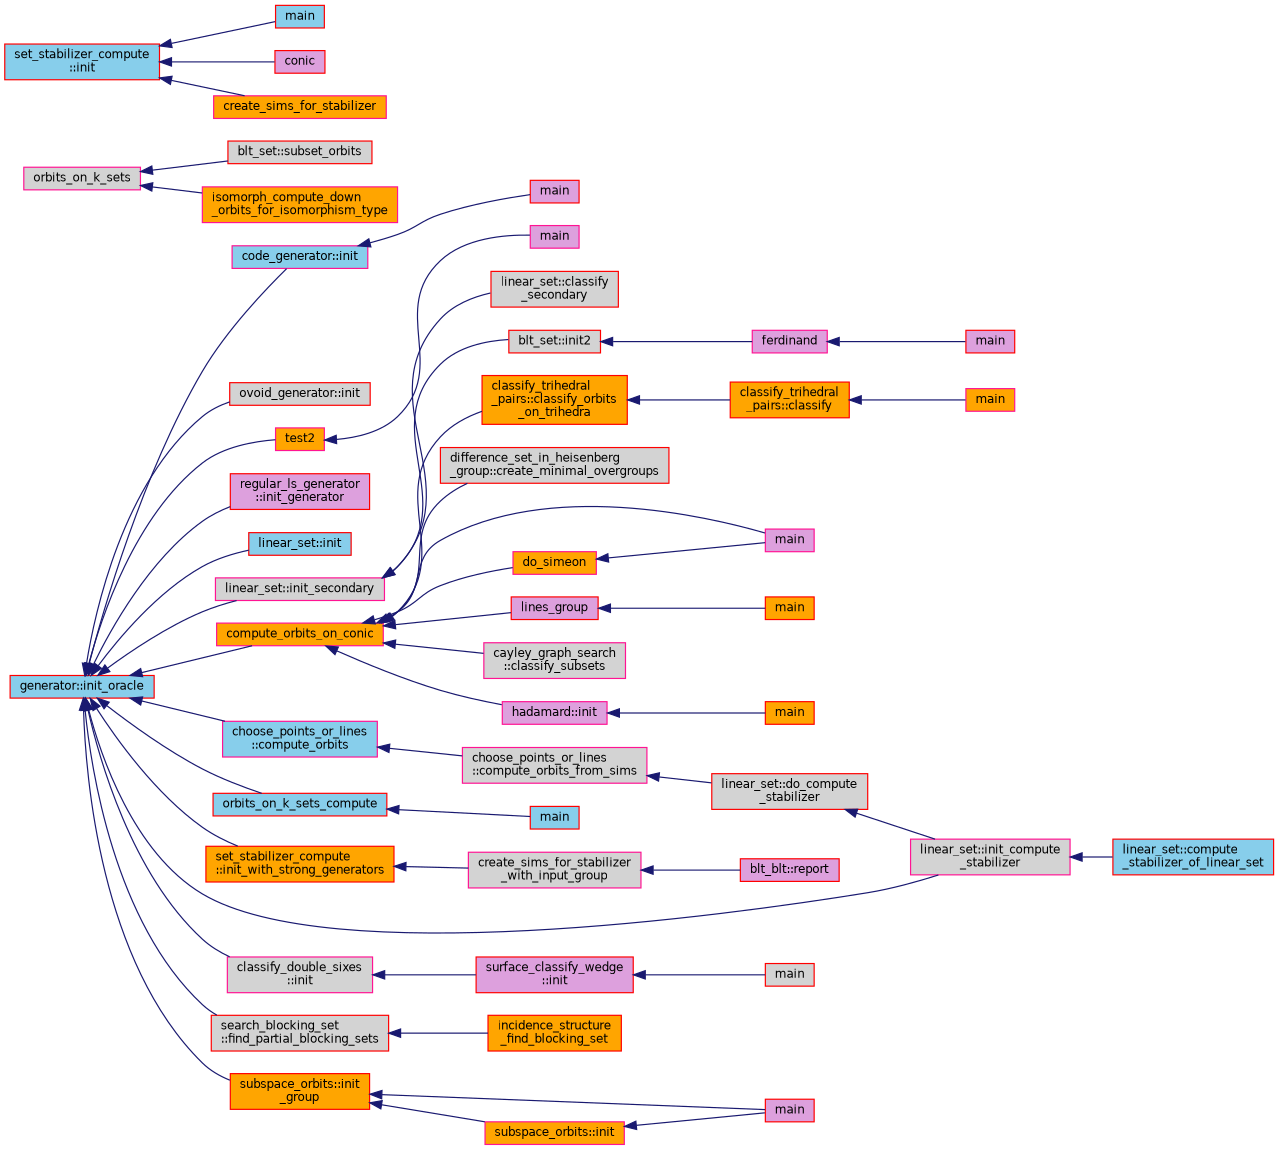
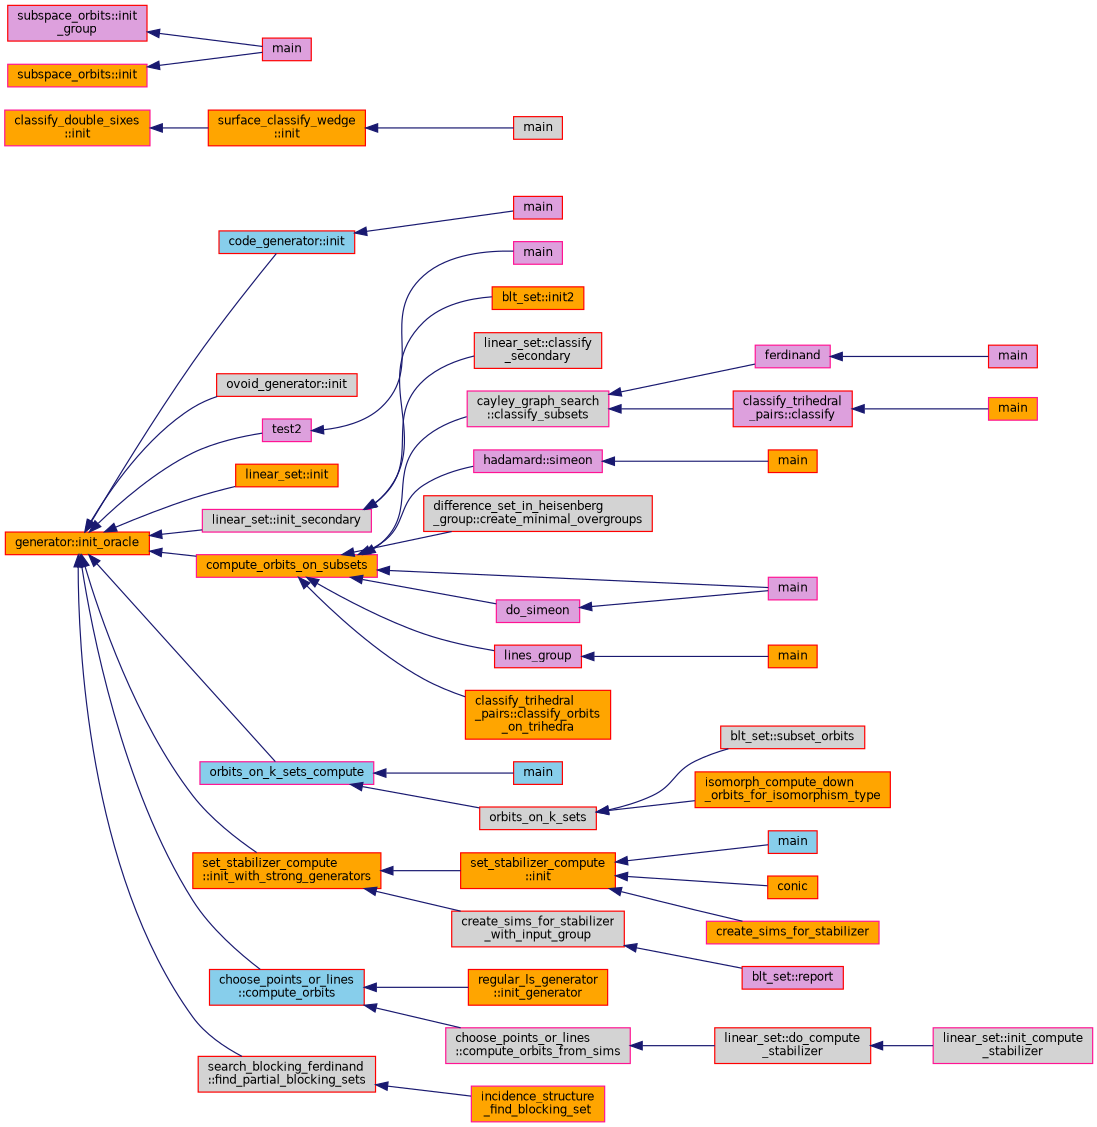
(82, 62) -> (538, 871)
(300, 62) -> (793, 887)
(82, 179) -> (538, 818)
(300, 205) -> (793, 790)
(300, 257) -> (287, 242)
(555, 342) -> (538, 298)
(683, 342) -> (688, 378)
(685, 400) -> (677, 409)
(790, 400) -> (793, 409)
(300, 439) -> (287, 430)
(300, 492) -> (538, 987)
(300, 544) -> (287, 476)
(555, 563) -> (538, 611)
(149, 574) -> (422, 987)
(300, 634) -> (287, 566)
(82, 687) -> (77, 543)
(555, 713) -> (538, 461)
(300, 739) -> (287, 987)
none -> (421, 797)
(300, 805) -> (287, 773)
(136, 847) -> none
(1193, 857) -> none
(555, 870) -> (538, 929)
(790, 870) -> (793, 978)
none -> (427, 871)
(117, 913) -> none
(460, 932) -> none
(300, 975) -> (77, 128)
(555, 975) -> (287, 128)
(300, 1033) -> (287, 1074)
(555, 1033) -> (538, 1104)
(300, 1091) -> (77, 23)
(433, 1113) -> none
